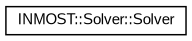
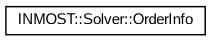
(96, 21) -> (106, 21)
